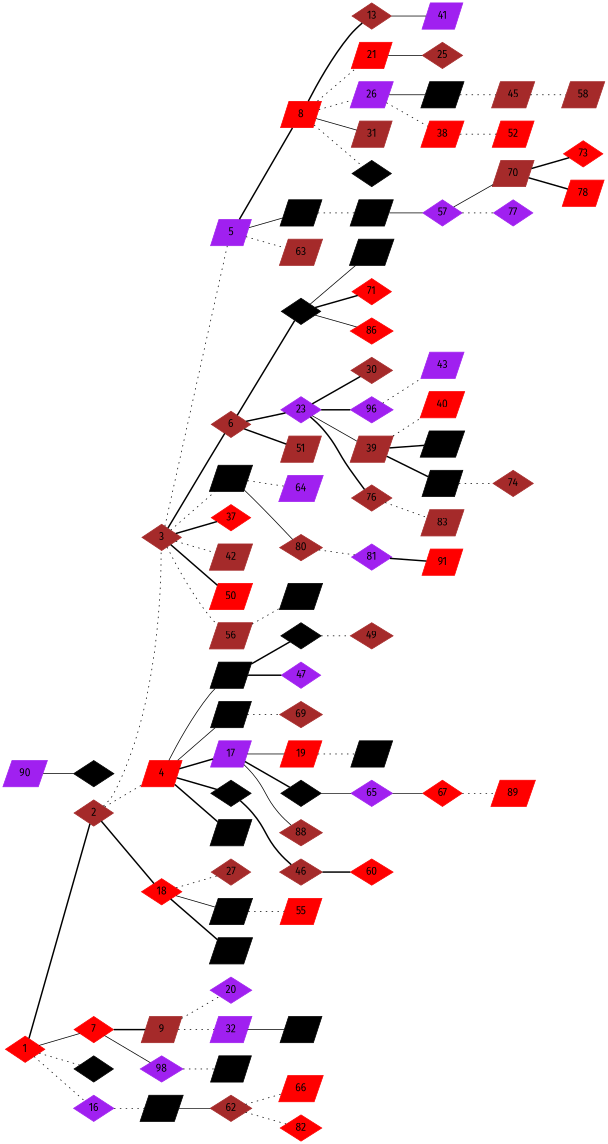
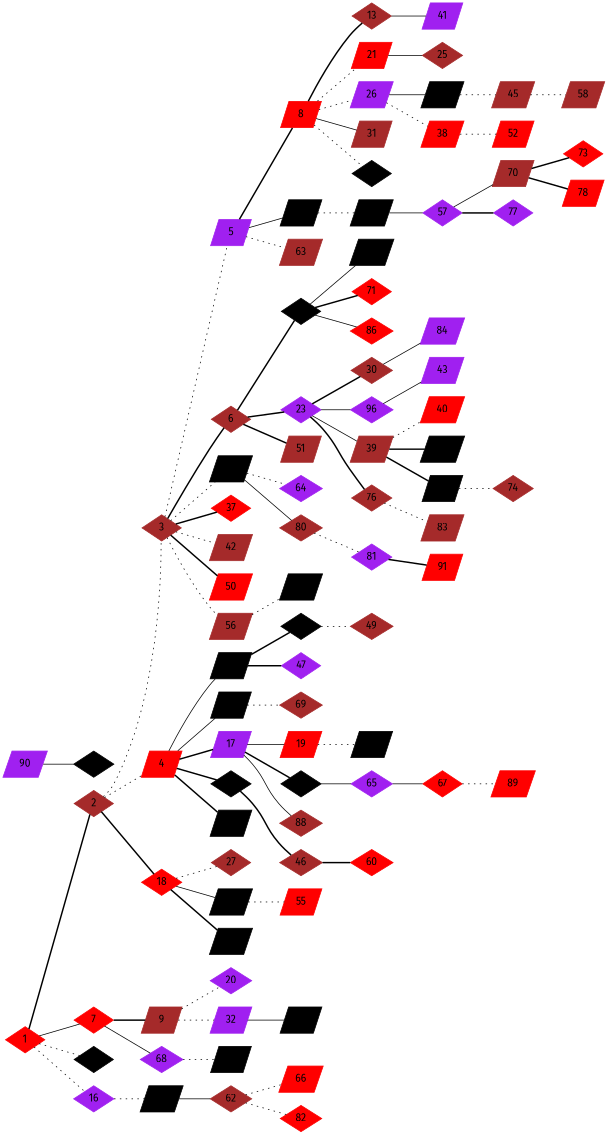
(478, 213) -> (478, 213)
none -> (442, 331)
(402, 391) -> (402, 393)
(336, 410) -> (336, 410)
(301, 489) -> (301, 489)
(162, 1069) -> (162, 1059)
